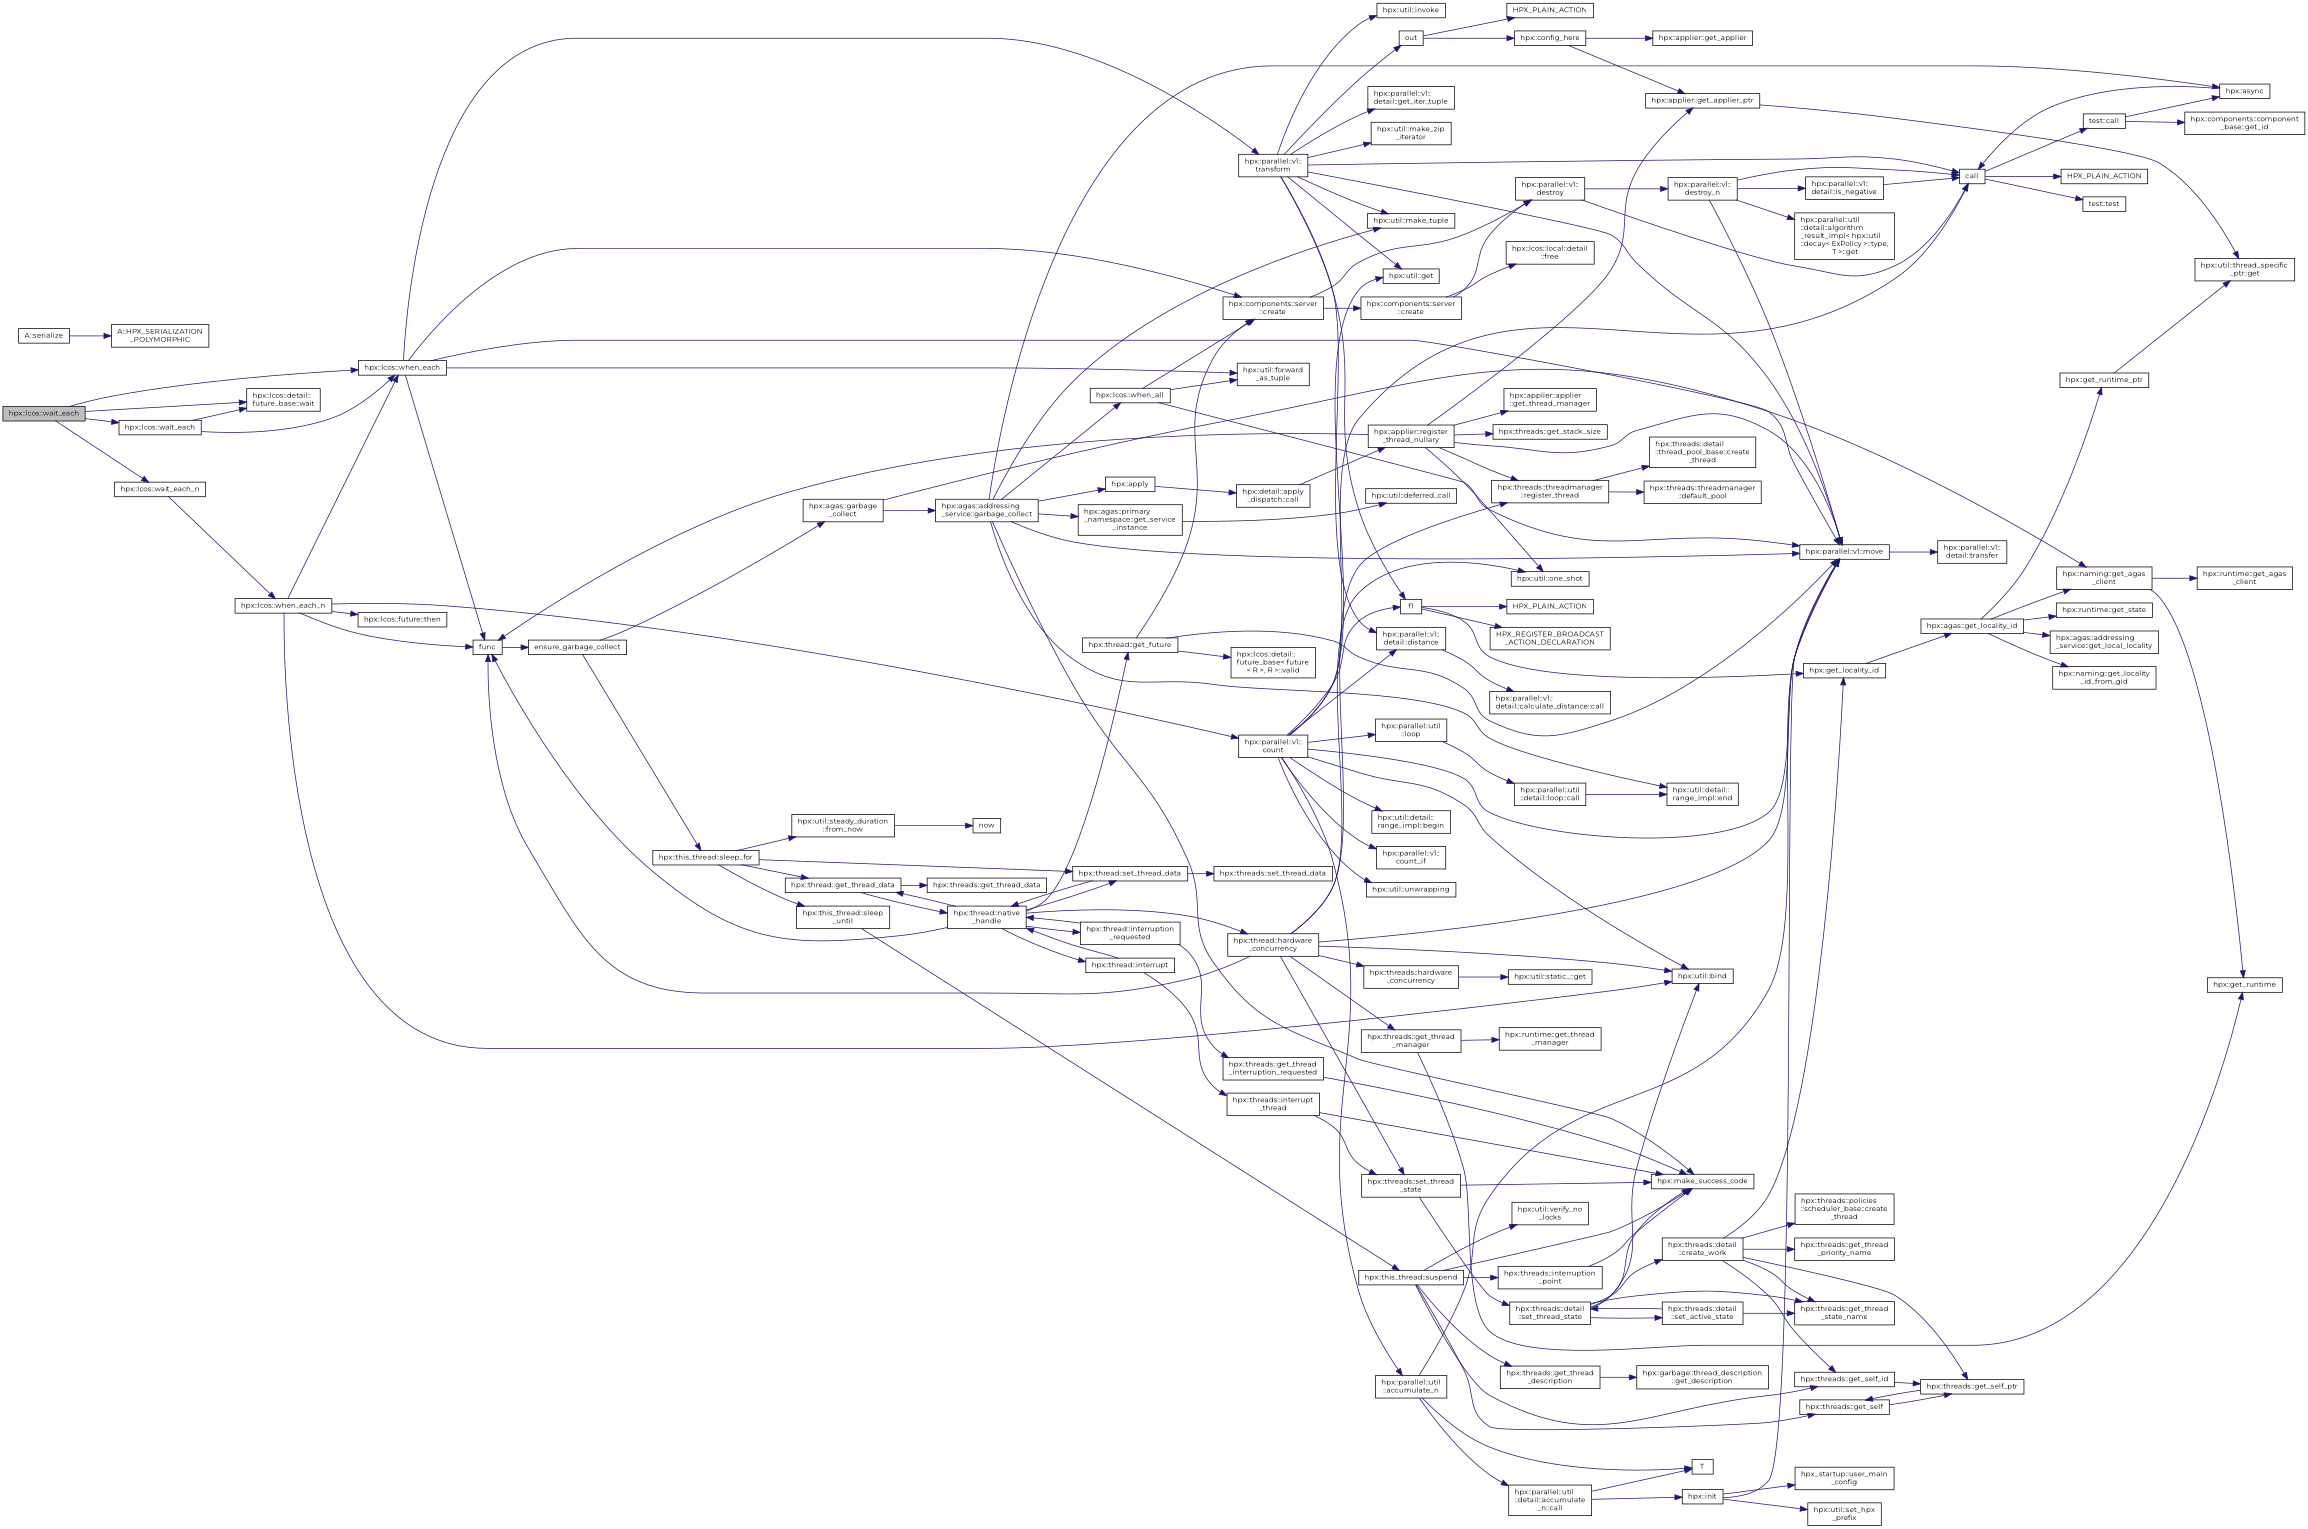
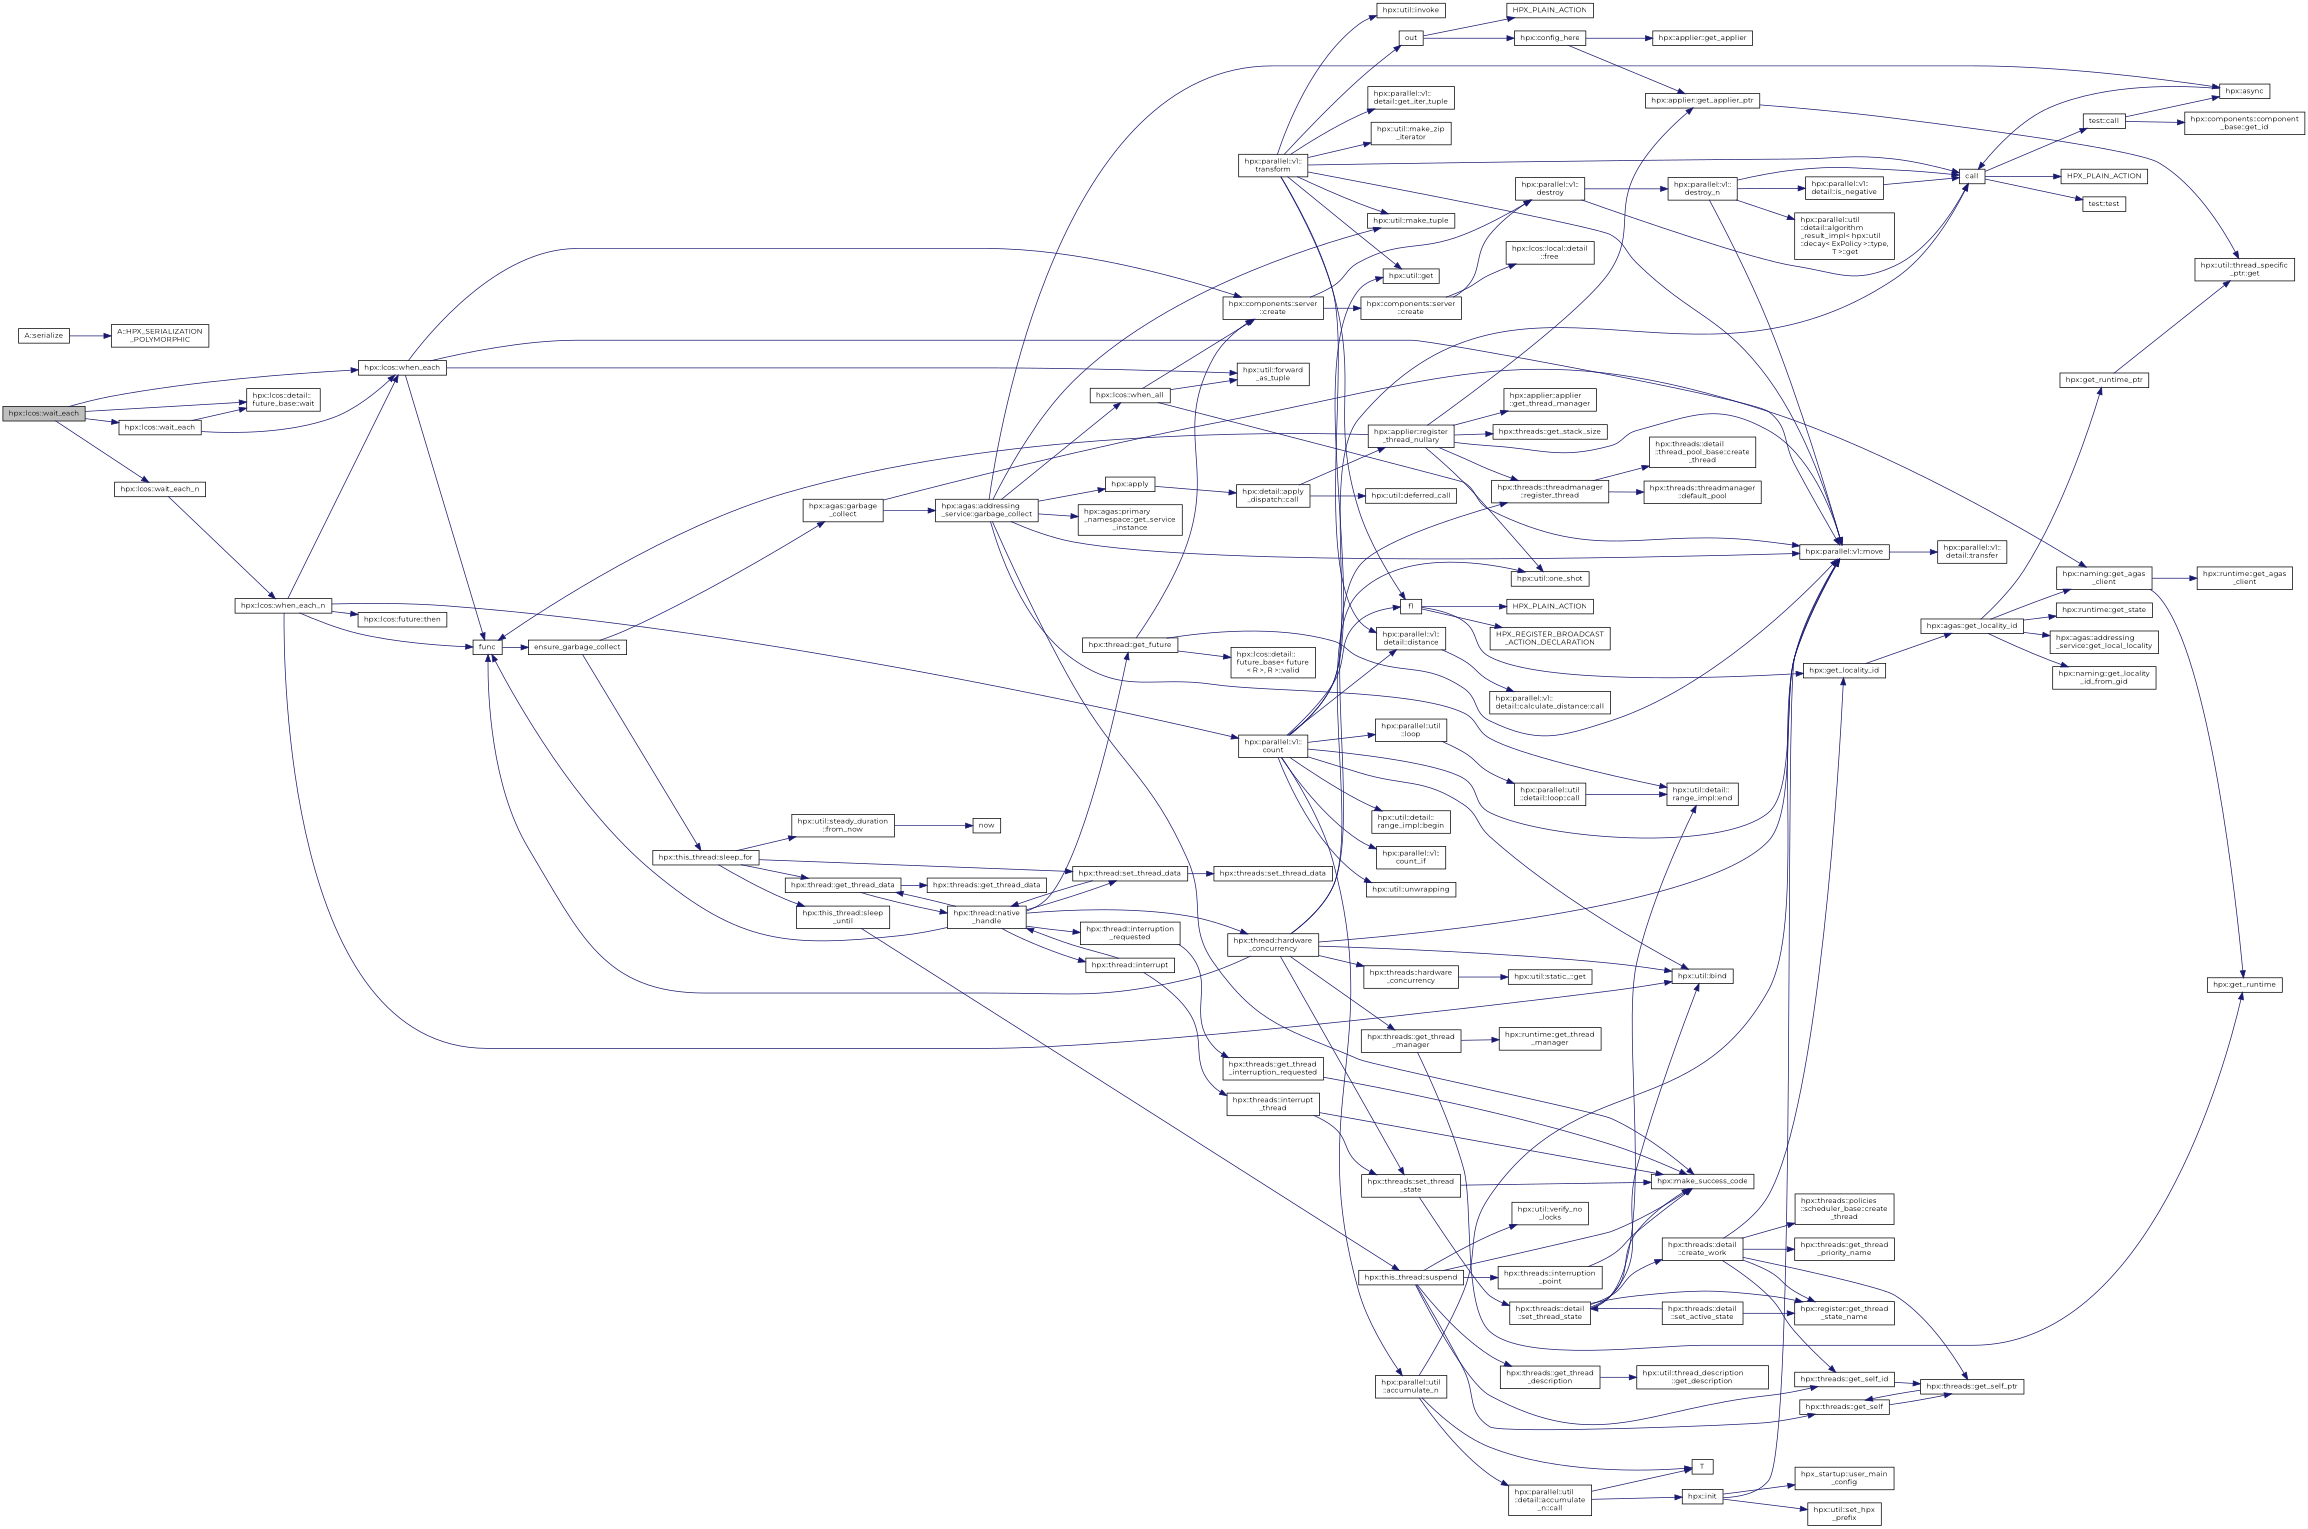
(730, 38) -> none
(1281, 519) -> (1331, 496)
(1057, 920) -> none
(1845, 1313) -> (1845, 1313)
(1623, 1318) -> (1633, 1063)
(1703, 1377) -> (1703, 1377)
